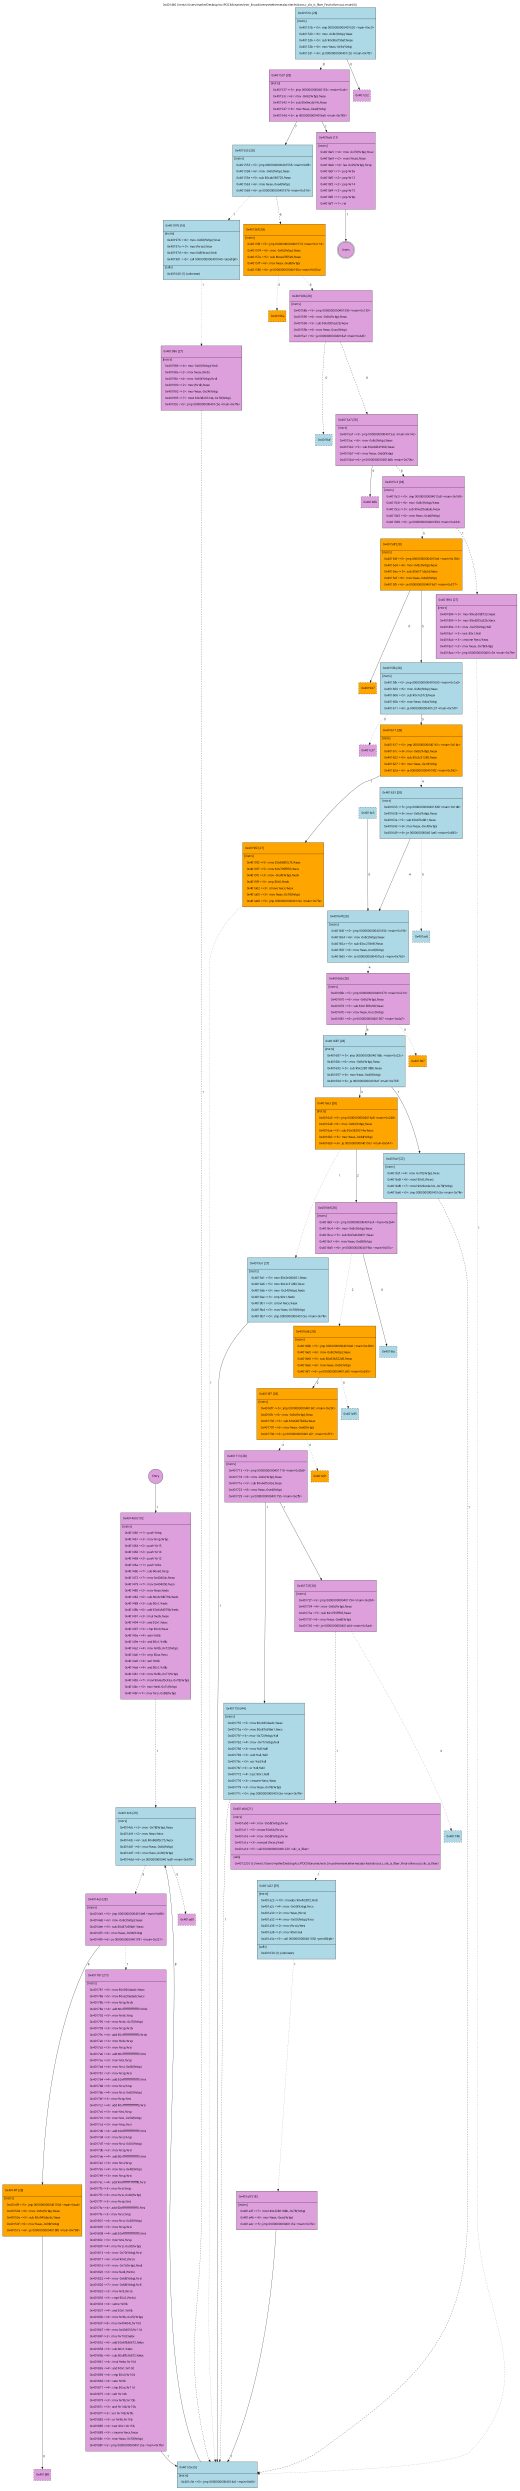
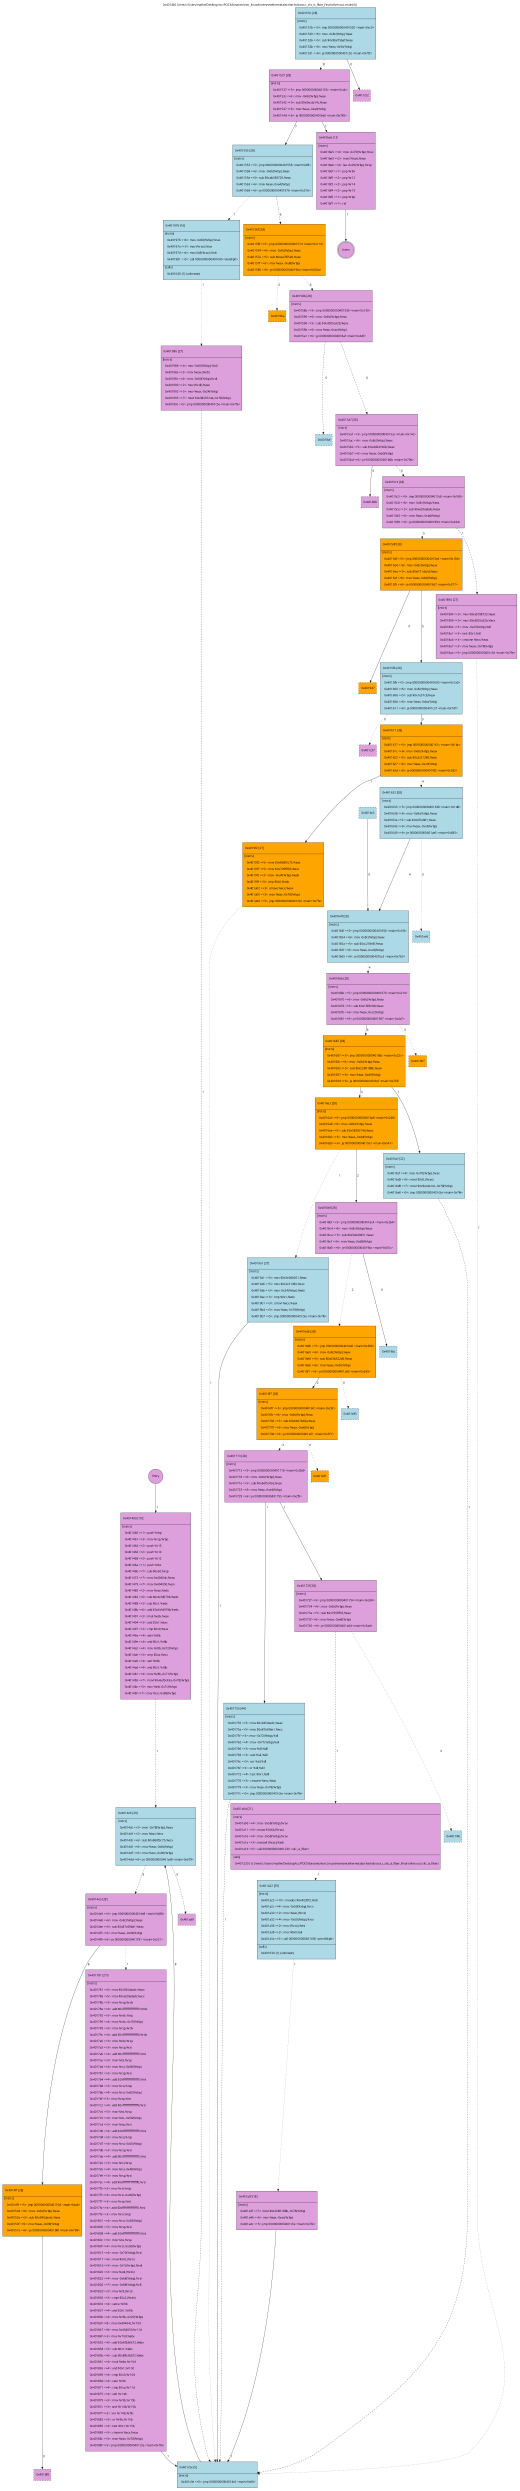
(364, 1061) -> (364, 1061)
